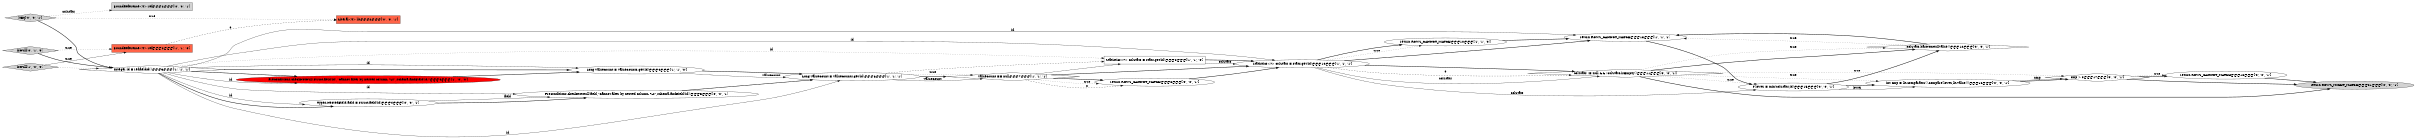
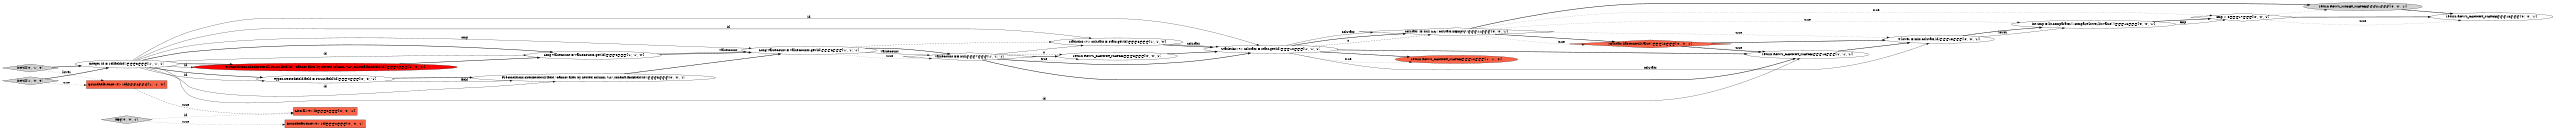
(152, 7) -> (325, 124)
(69, 12) -> (186, 122)
(152, 17) -> (186, 115)
(231, 28) -> (186, 105)
(1534, 40) -> (1388, 80)
(1446, 42) -> (1456, 59)
(74, 45) -> none
(1948, 47) -> (1650, 44)
(69, 48) -> (67, 72)
(637, 51) -> (610, 29)
(82, 59) -> (64, 84)
(1155, 60) -> (1117, 42)
(76, 68) -> (76, 74)
(152, 70) -> (127, 64)
(1883, 71) -> (1797, 42)
(2289, 80) -> (2426, 12)
(2210, 83) -> (2296, 13)
(508, 133) -> (465, 38)
